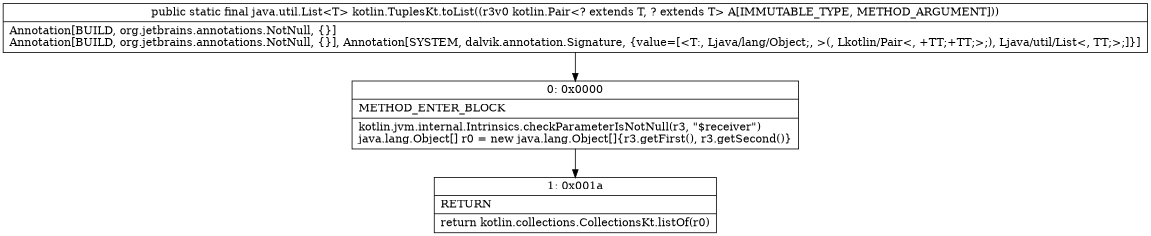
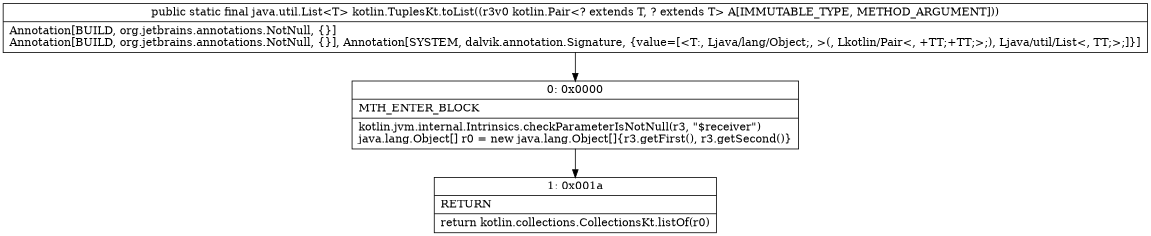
(432, 108) -> (419, 108)
